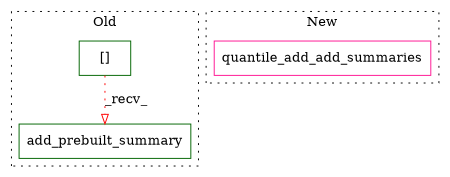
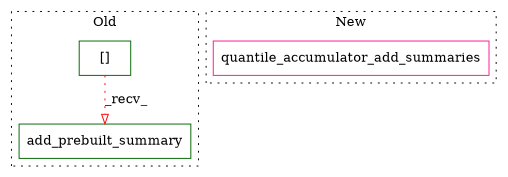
(323, 58) -> (351, 58)
